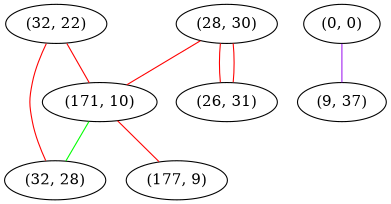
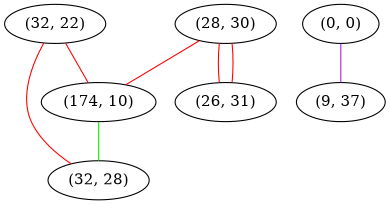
(100, 102) -> (99, 102)
(177, 180) -> none
